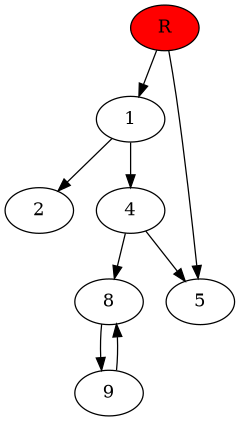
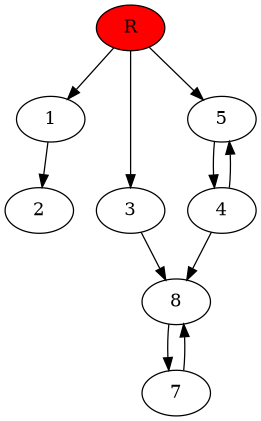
(131, 159) -> (213, 158)
none -> (131, 210)
(109, 393) -> (176, 393)
